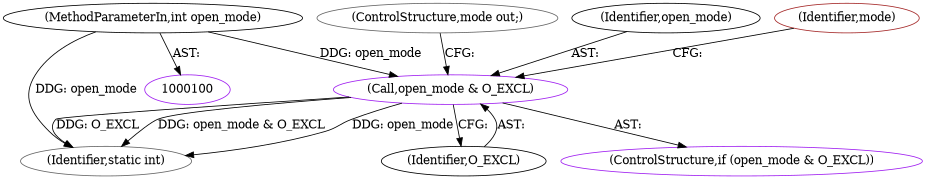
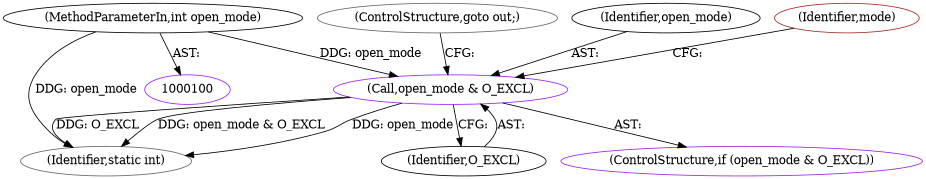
(437, 18) -> (437, 18)
